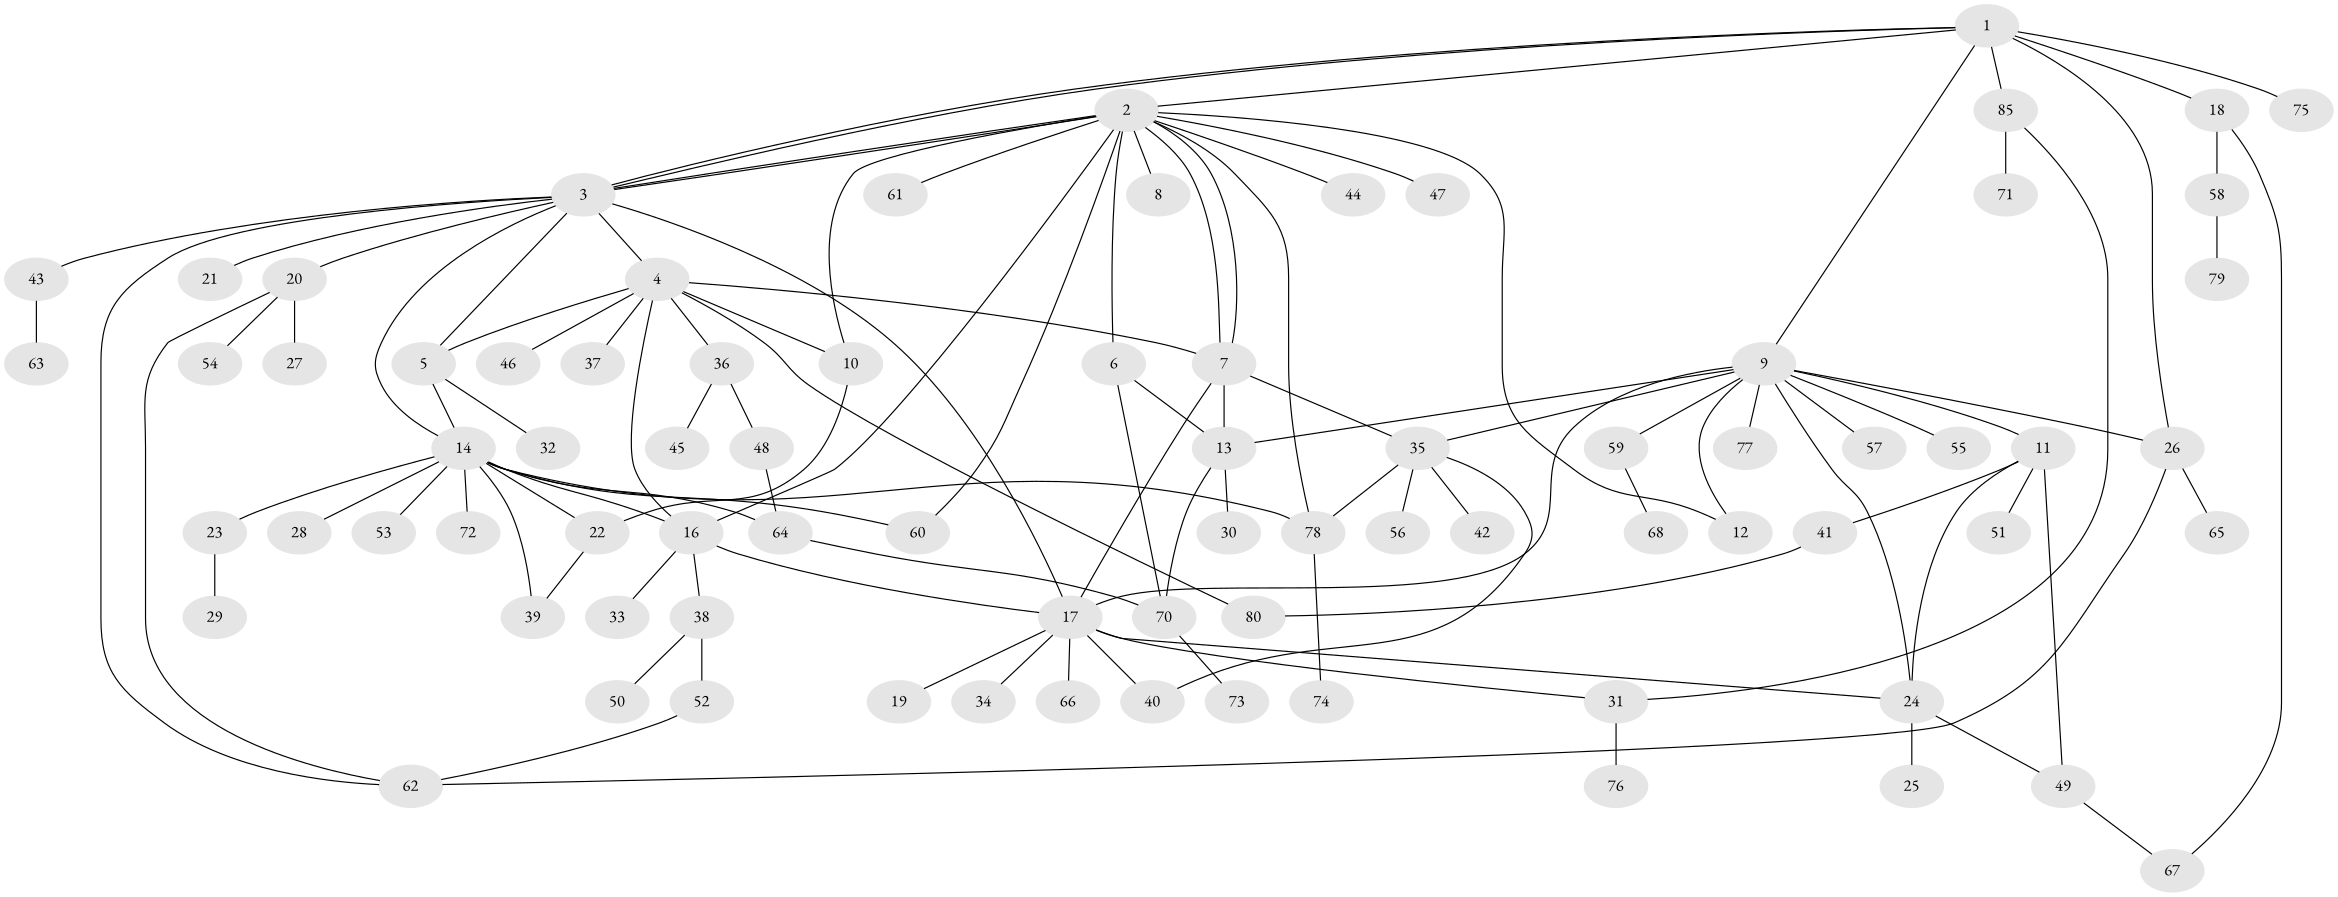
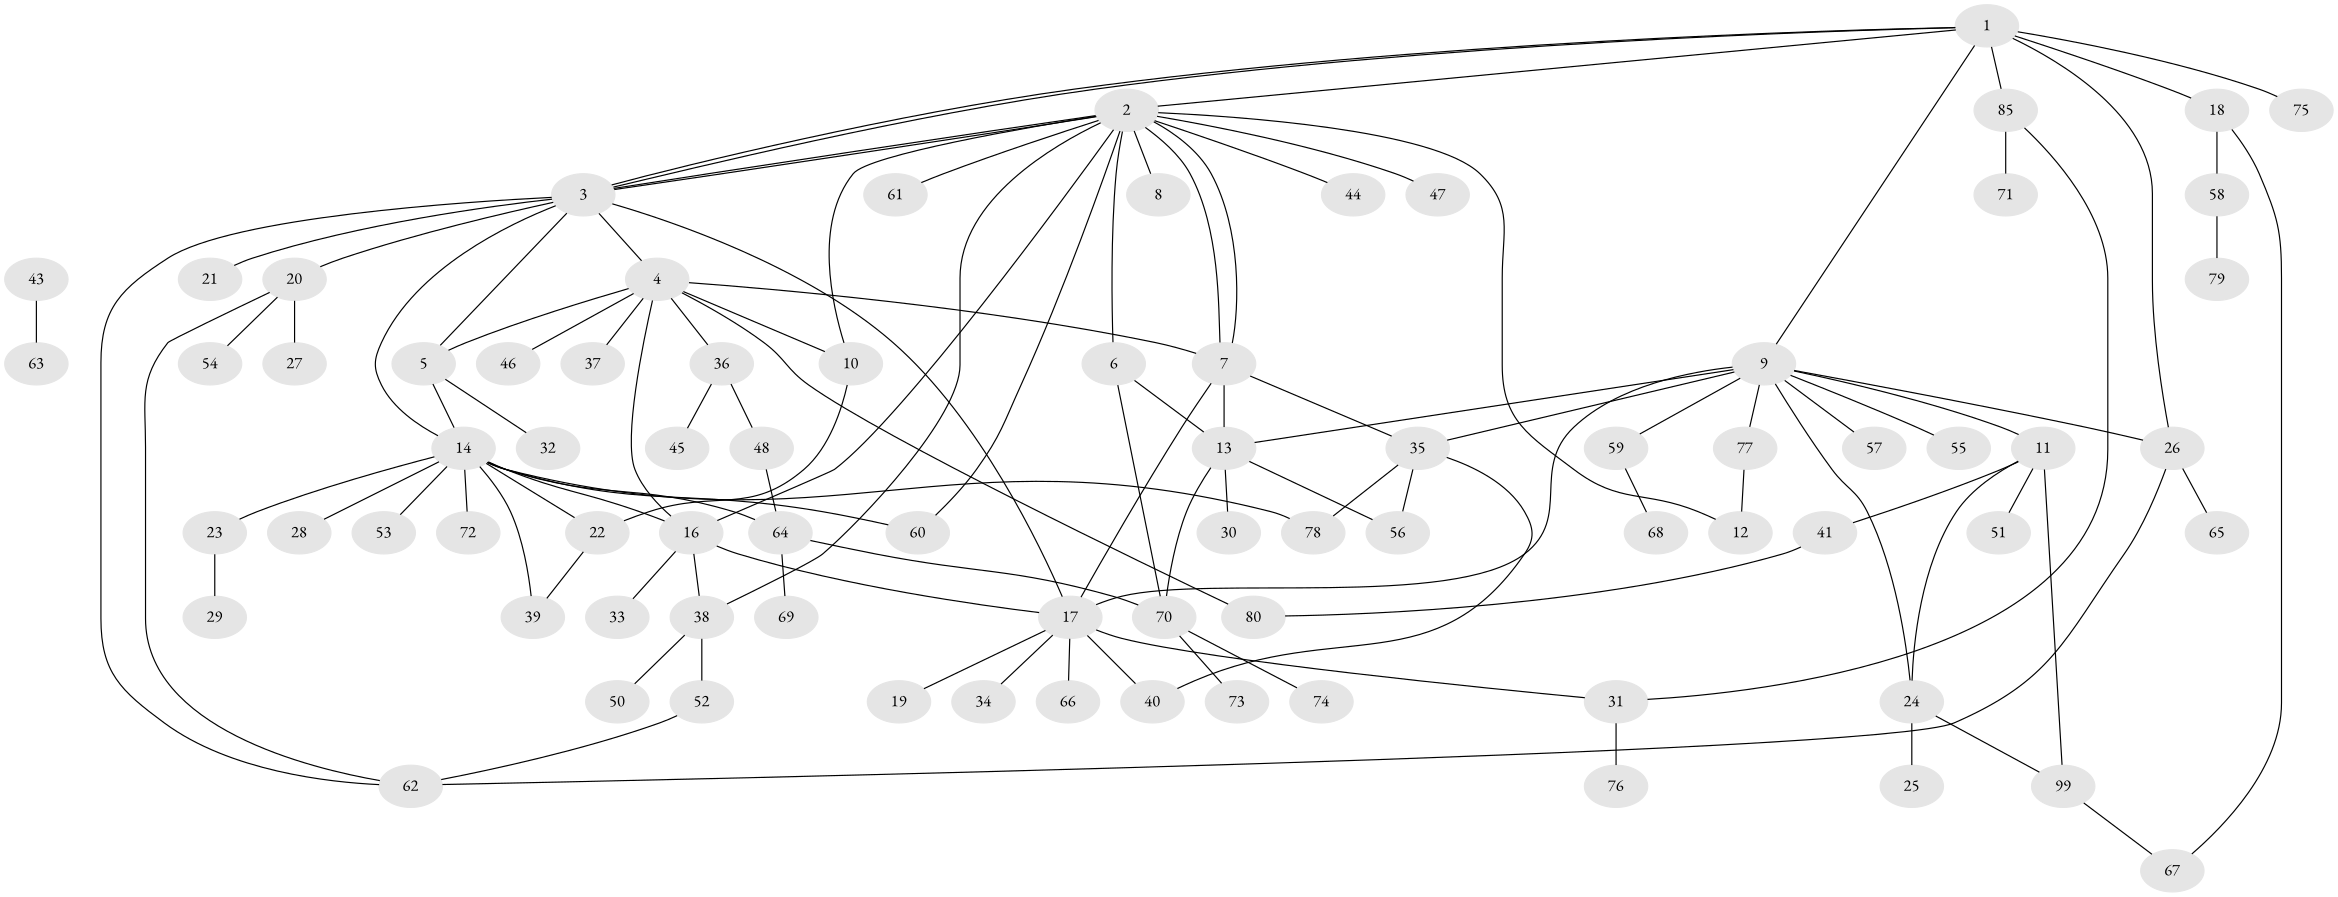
(218, 230) -> none
(1289, 286) -> (956, 384)
(1700, 442) -> (1743, 491)
none -> (1311, 491)
(1482, 533) -> none
none -> (786, 617)
(1318, 624) -> (1262, 669)
(1488, 667) -> none
(2063, 786) -> (2063, 786)
